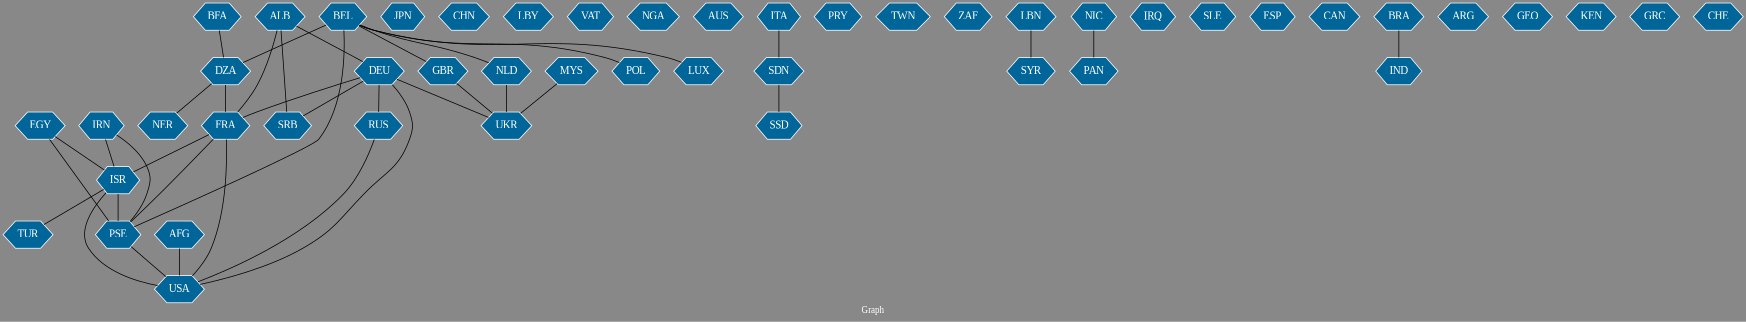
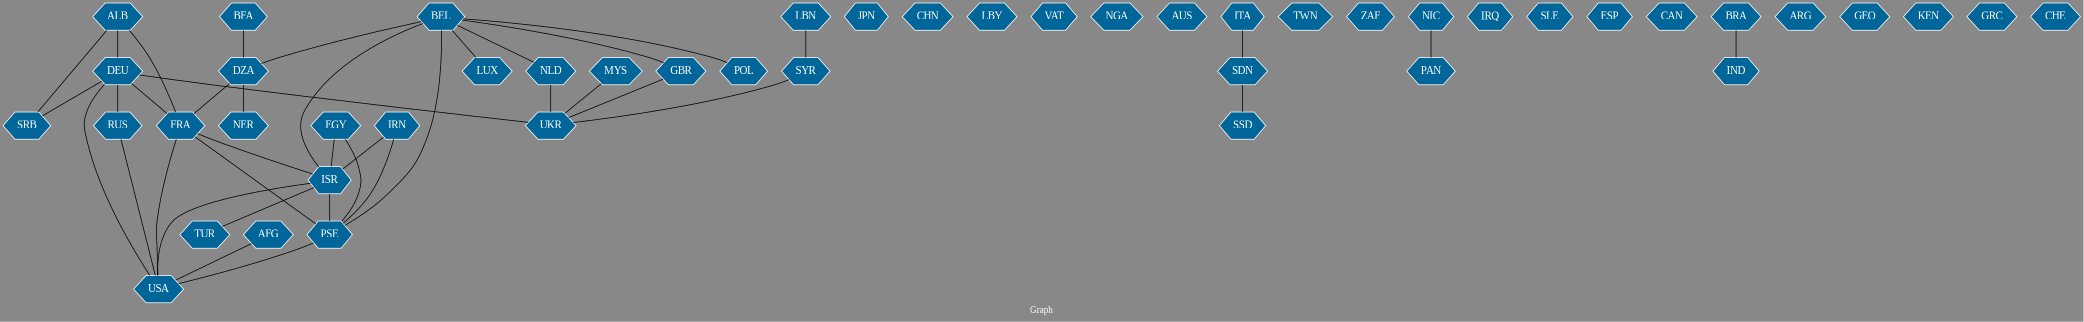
(838, 17) -> none
none -> (332, 76)
none -> (682, 106)
